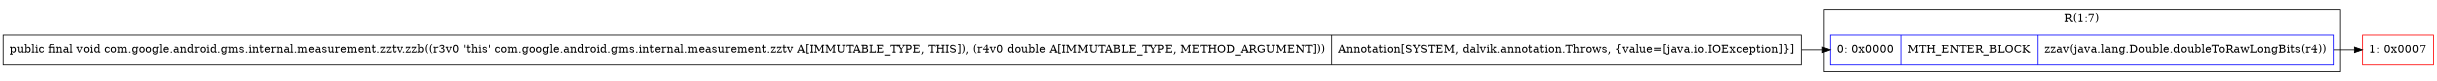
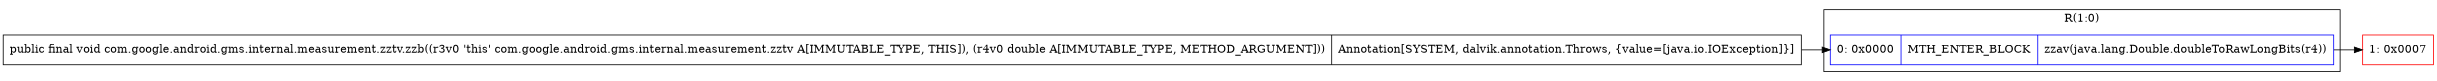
(2082, 19) -> (2082, 19)
